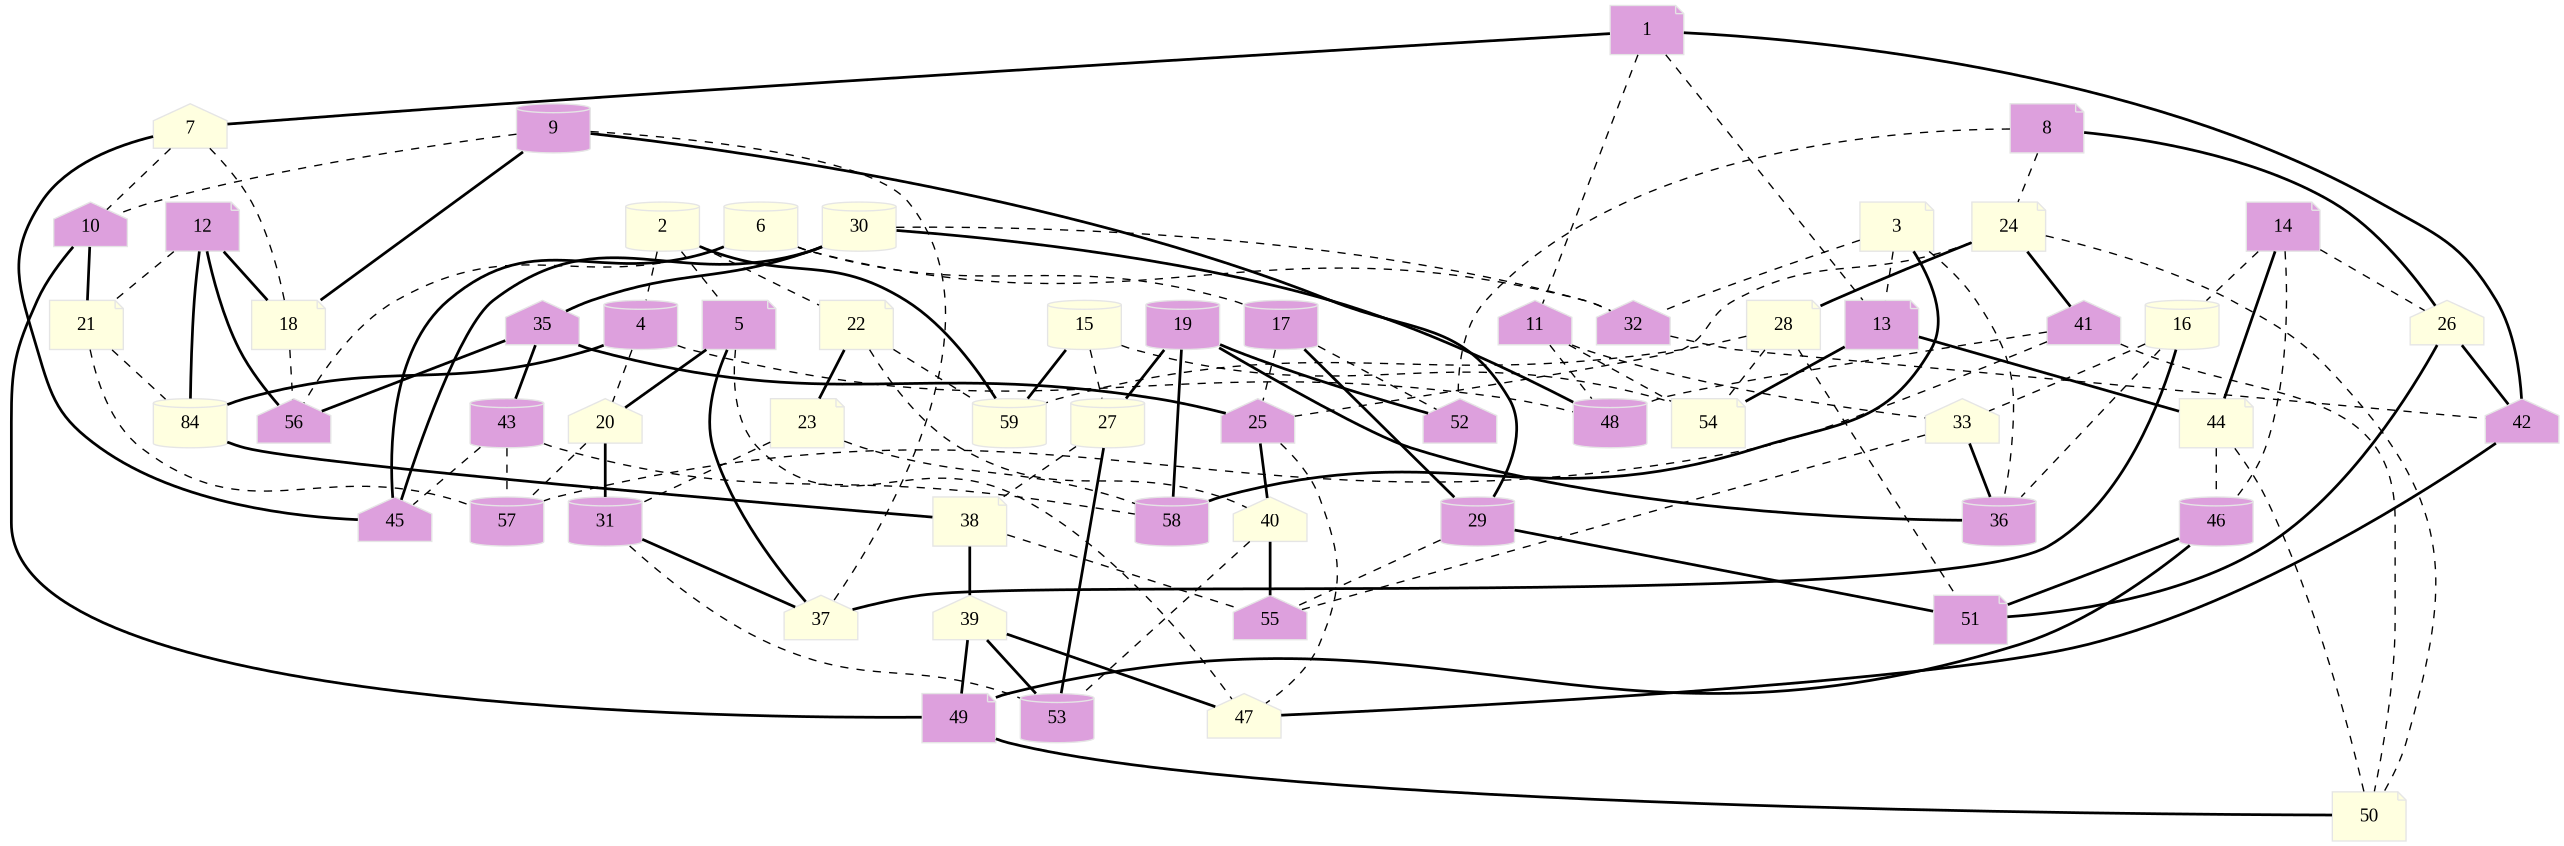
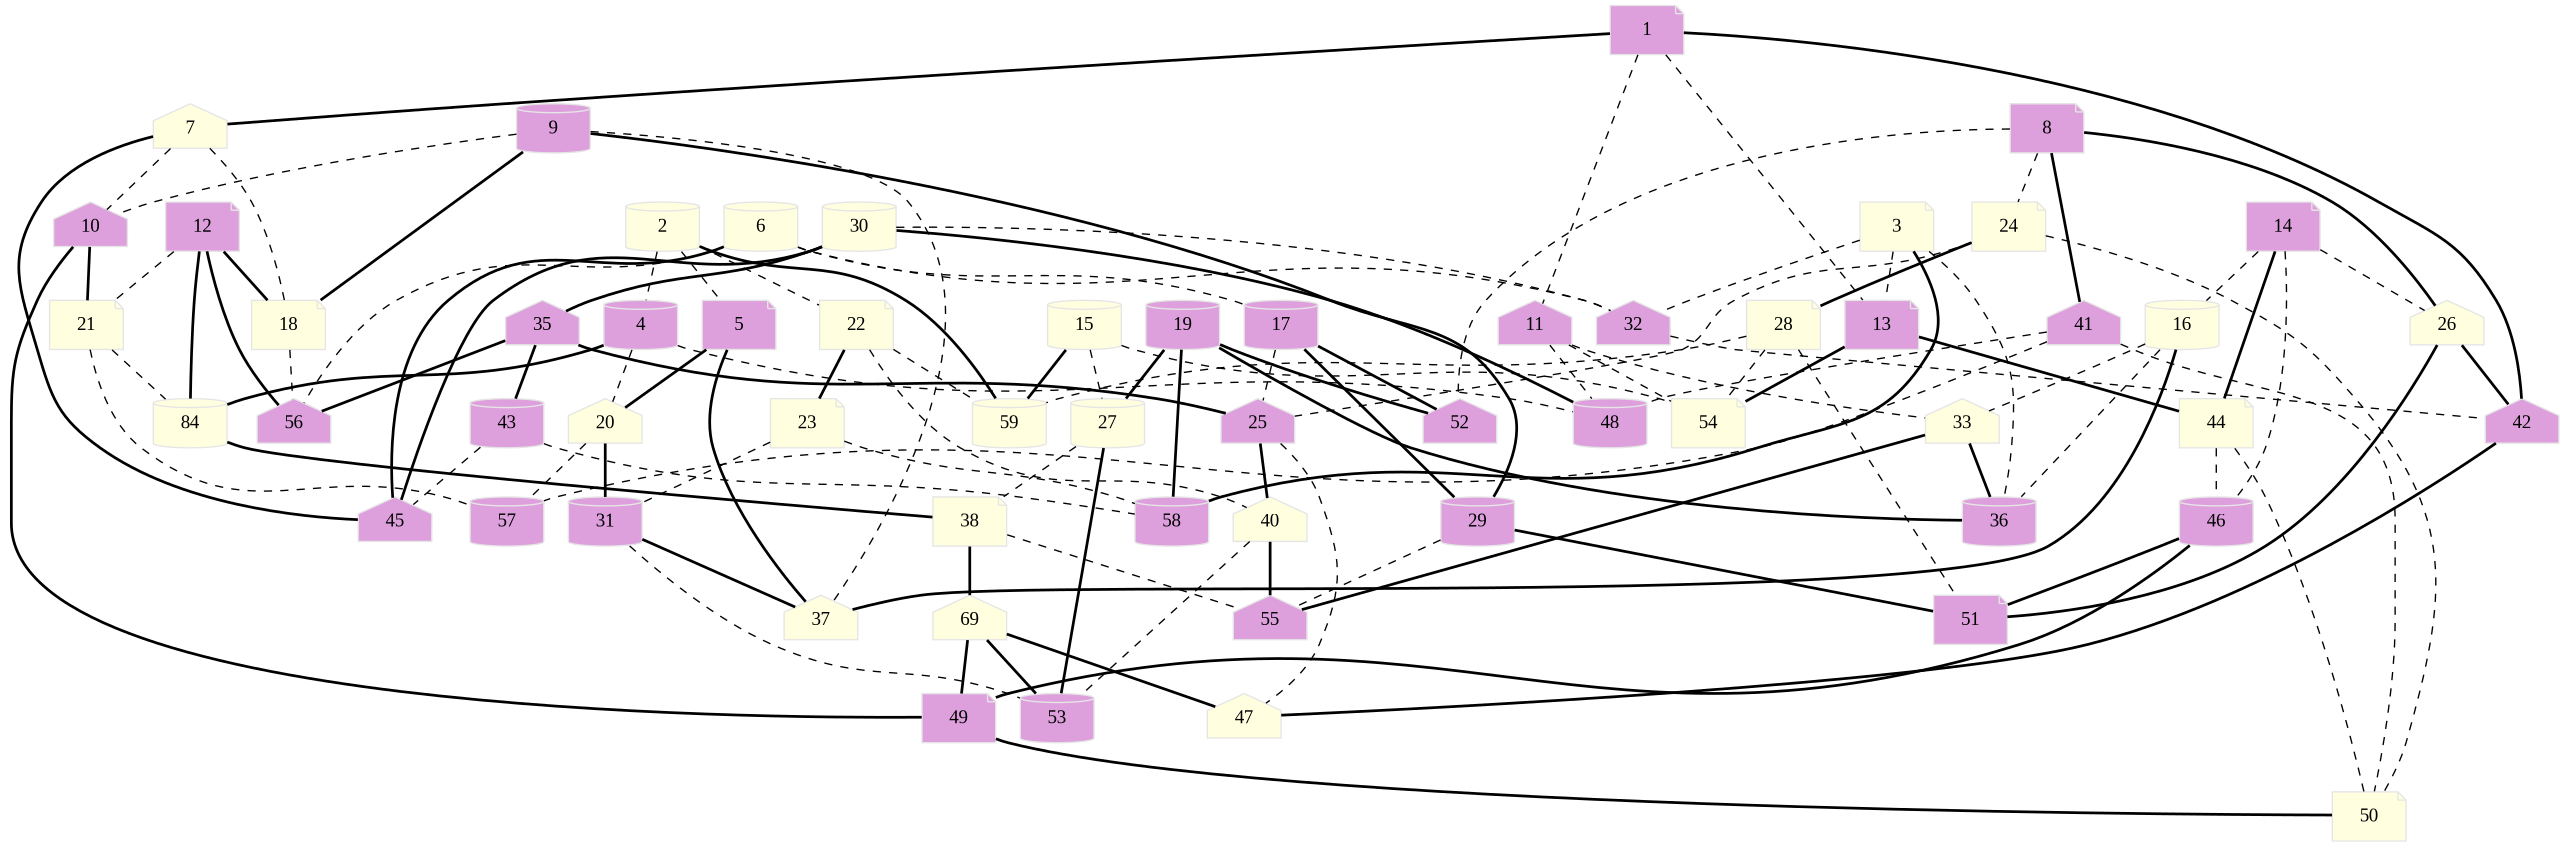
(2049, 279) -> (2066, 227)
(1377, 378) -> (1377, 378)
(507, 470) -> none
(980, 483) -> none
(1613, 522) -> (1613, 522)
(970, 620) -> (970, 620)
